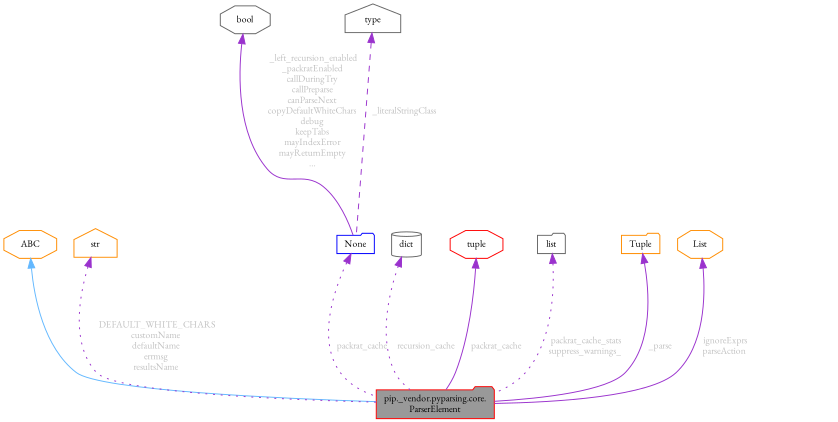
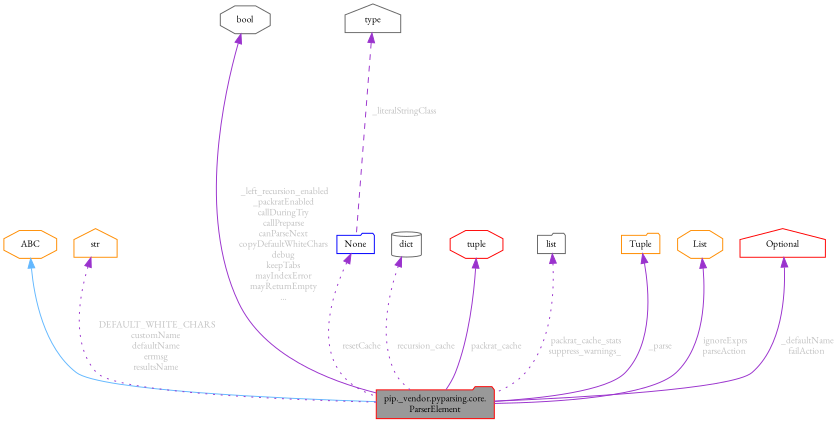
(264, 164) -> (224, 258)
none -> (783, 244)
(361, 346) -> (361, 346)
